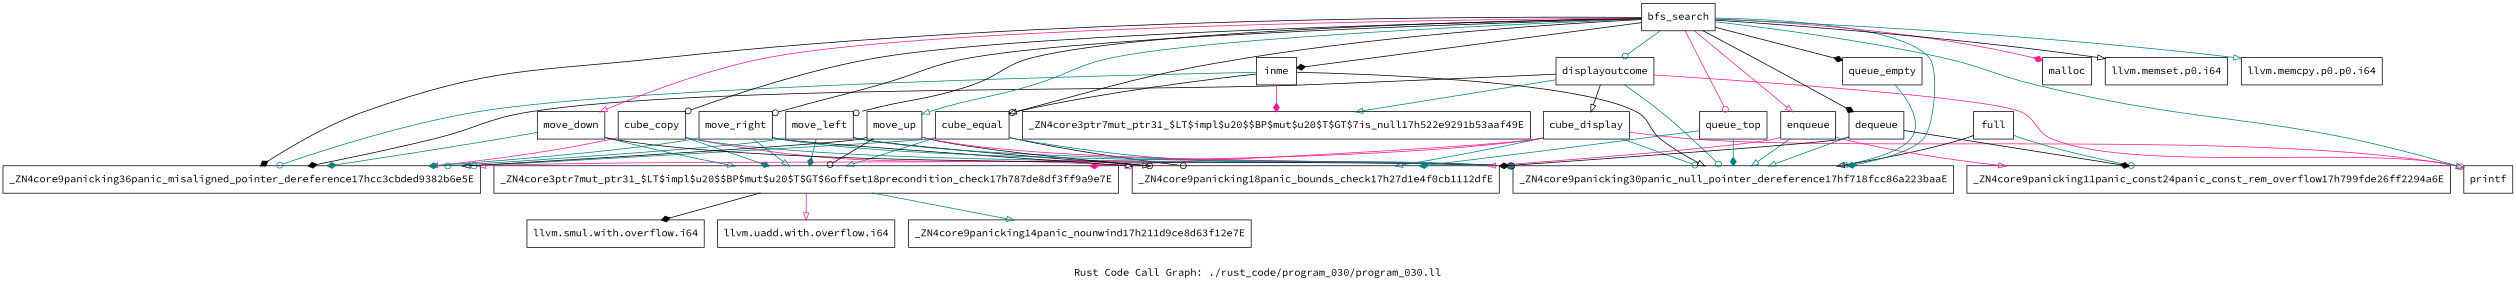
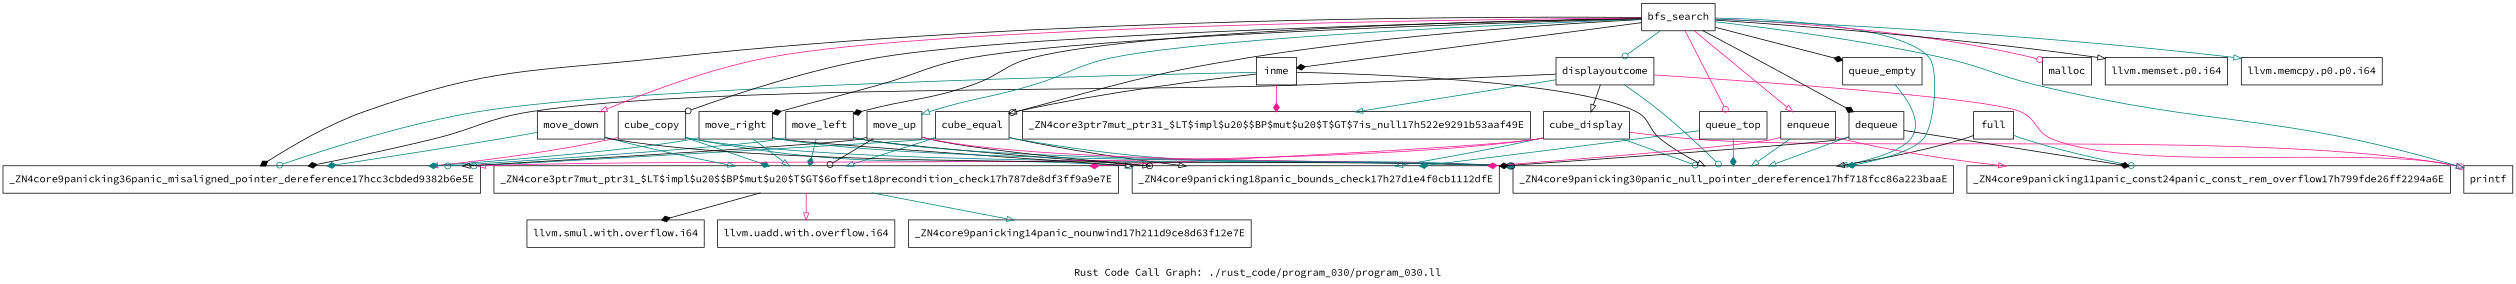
(1877, 32) -> (1877, 32)
(1054, 48) -> (1054, 48)
(1070, 51) -> (1070, 51)
(1094, 153) -> (1094, 153)
(1639, 154) -> (1639, 154)
(905, 161) -> (905, 161)
